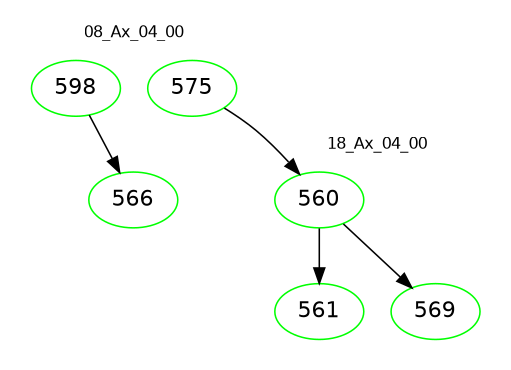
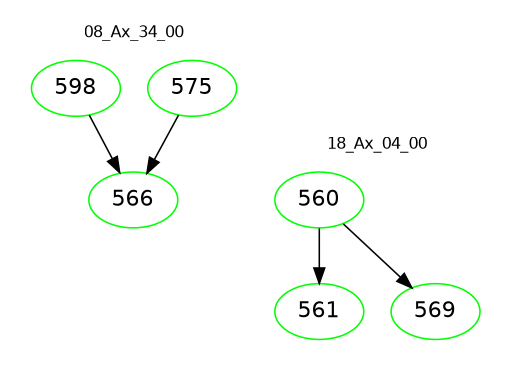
(134, 33) -> (134, 33)
(272, 145) -> (167, 137)
